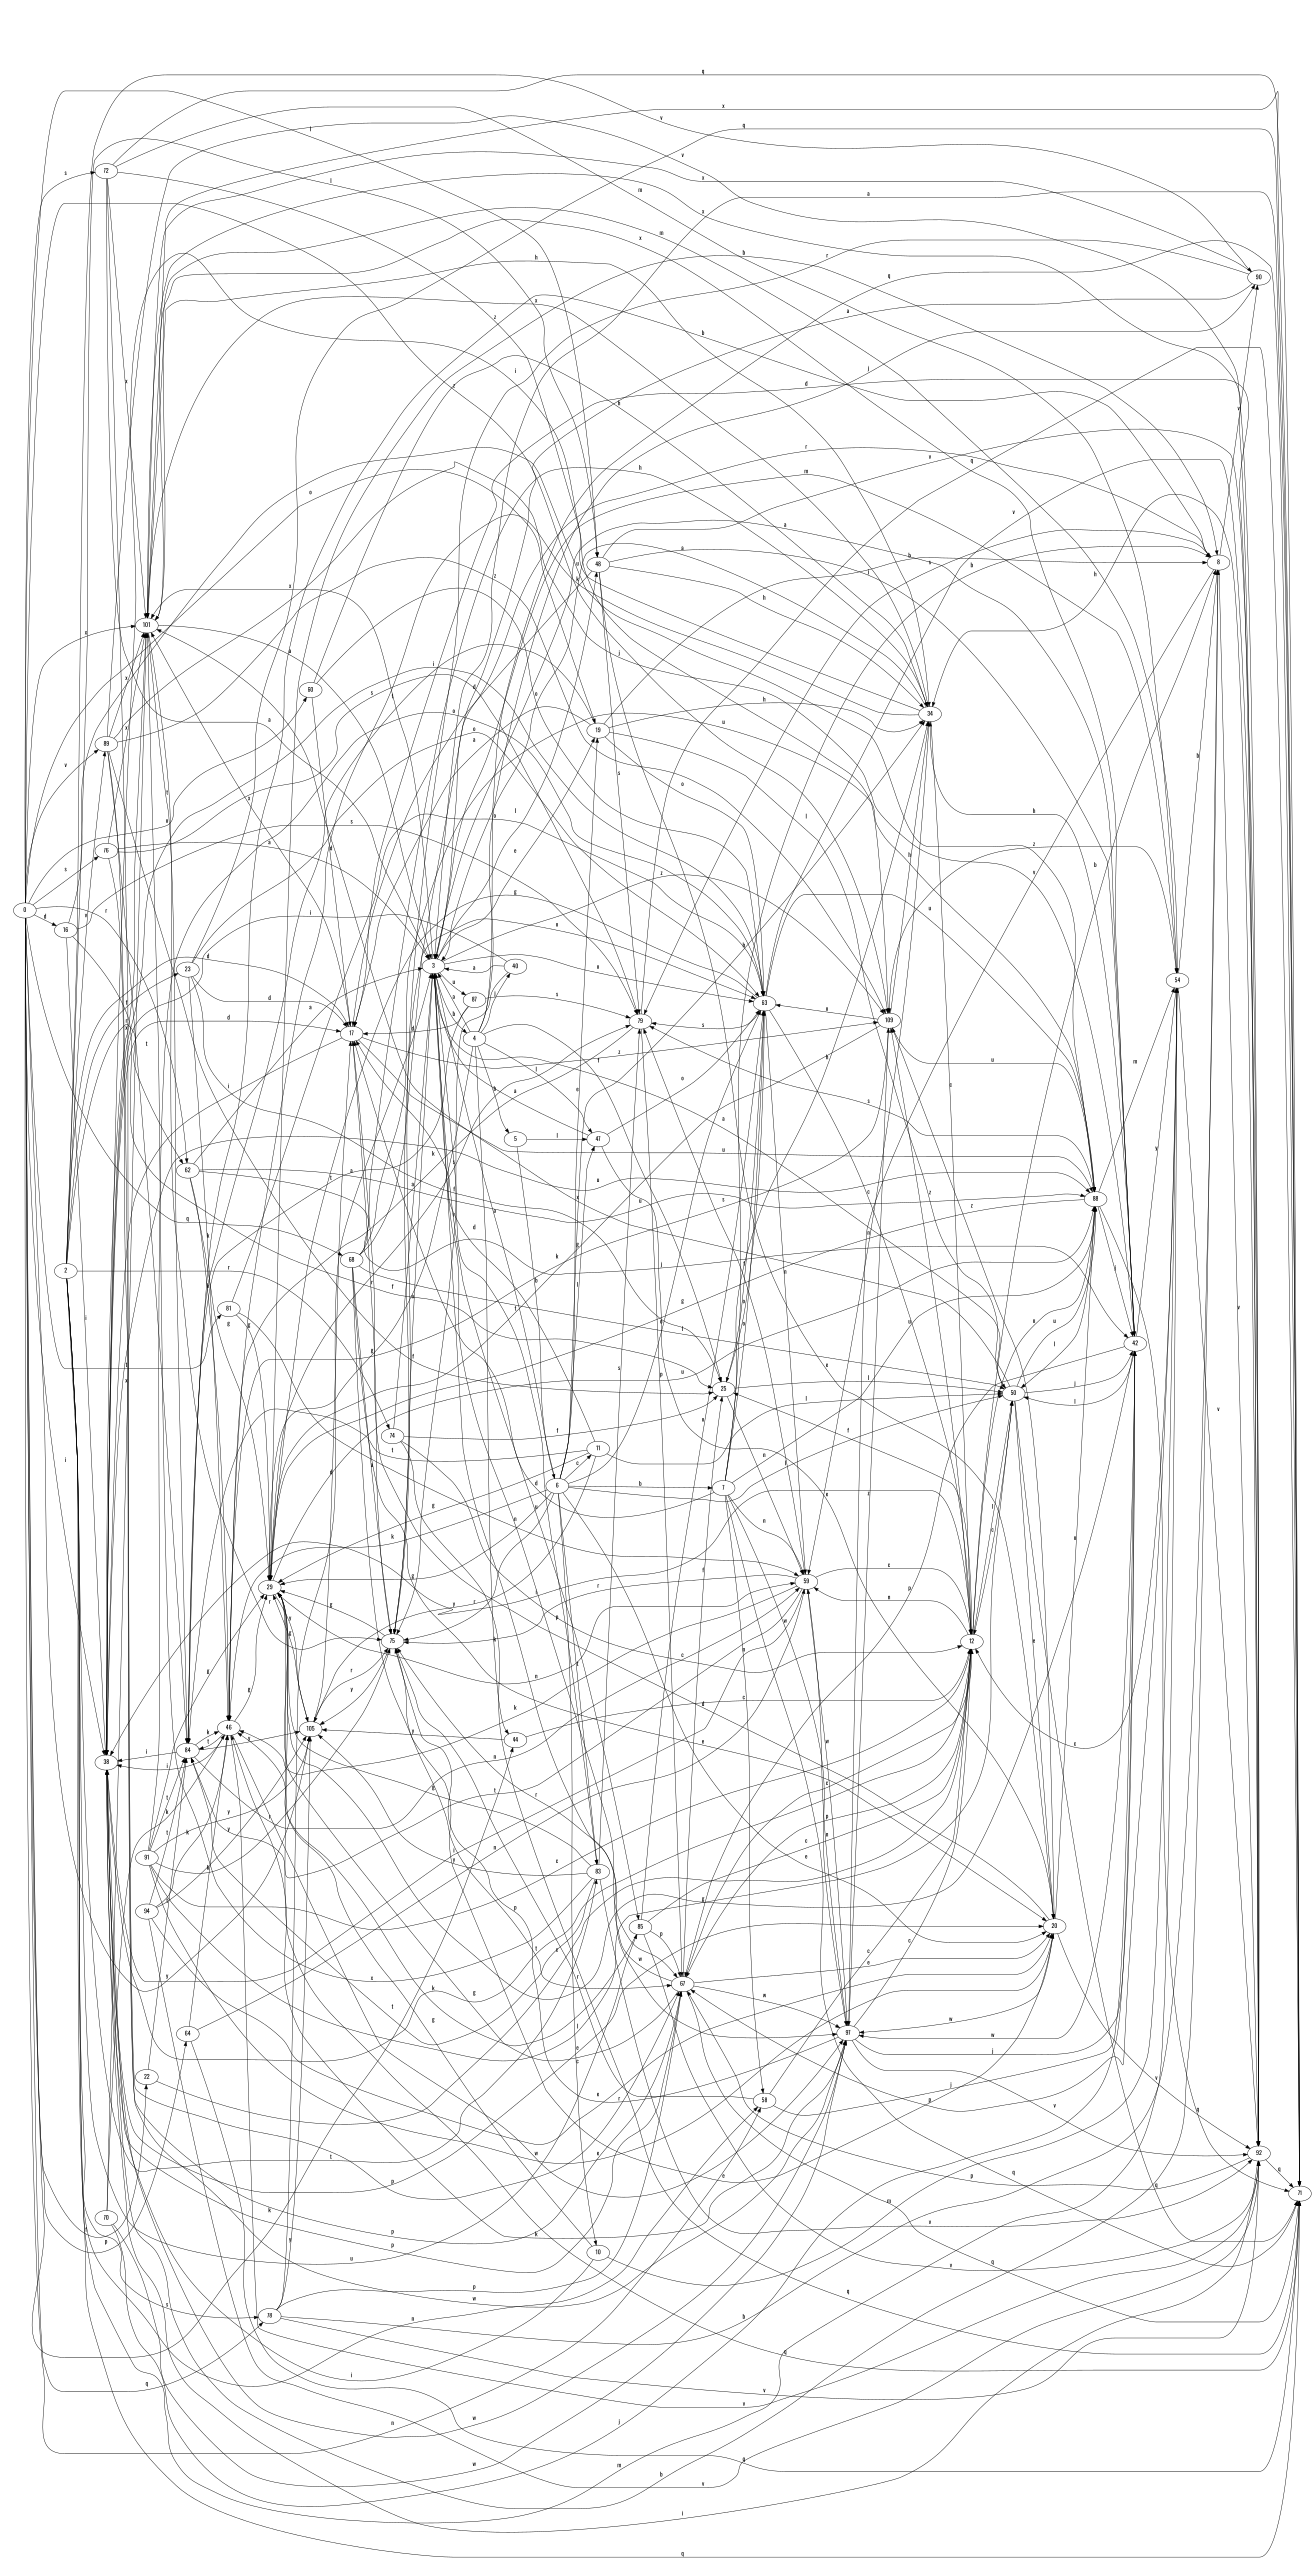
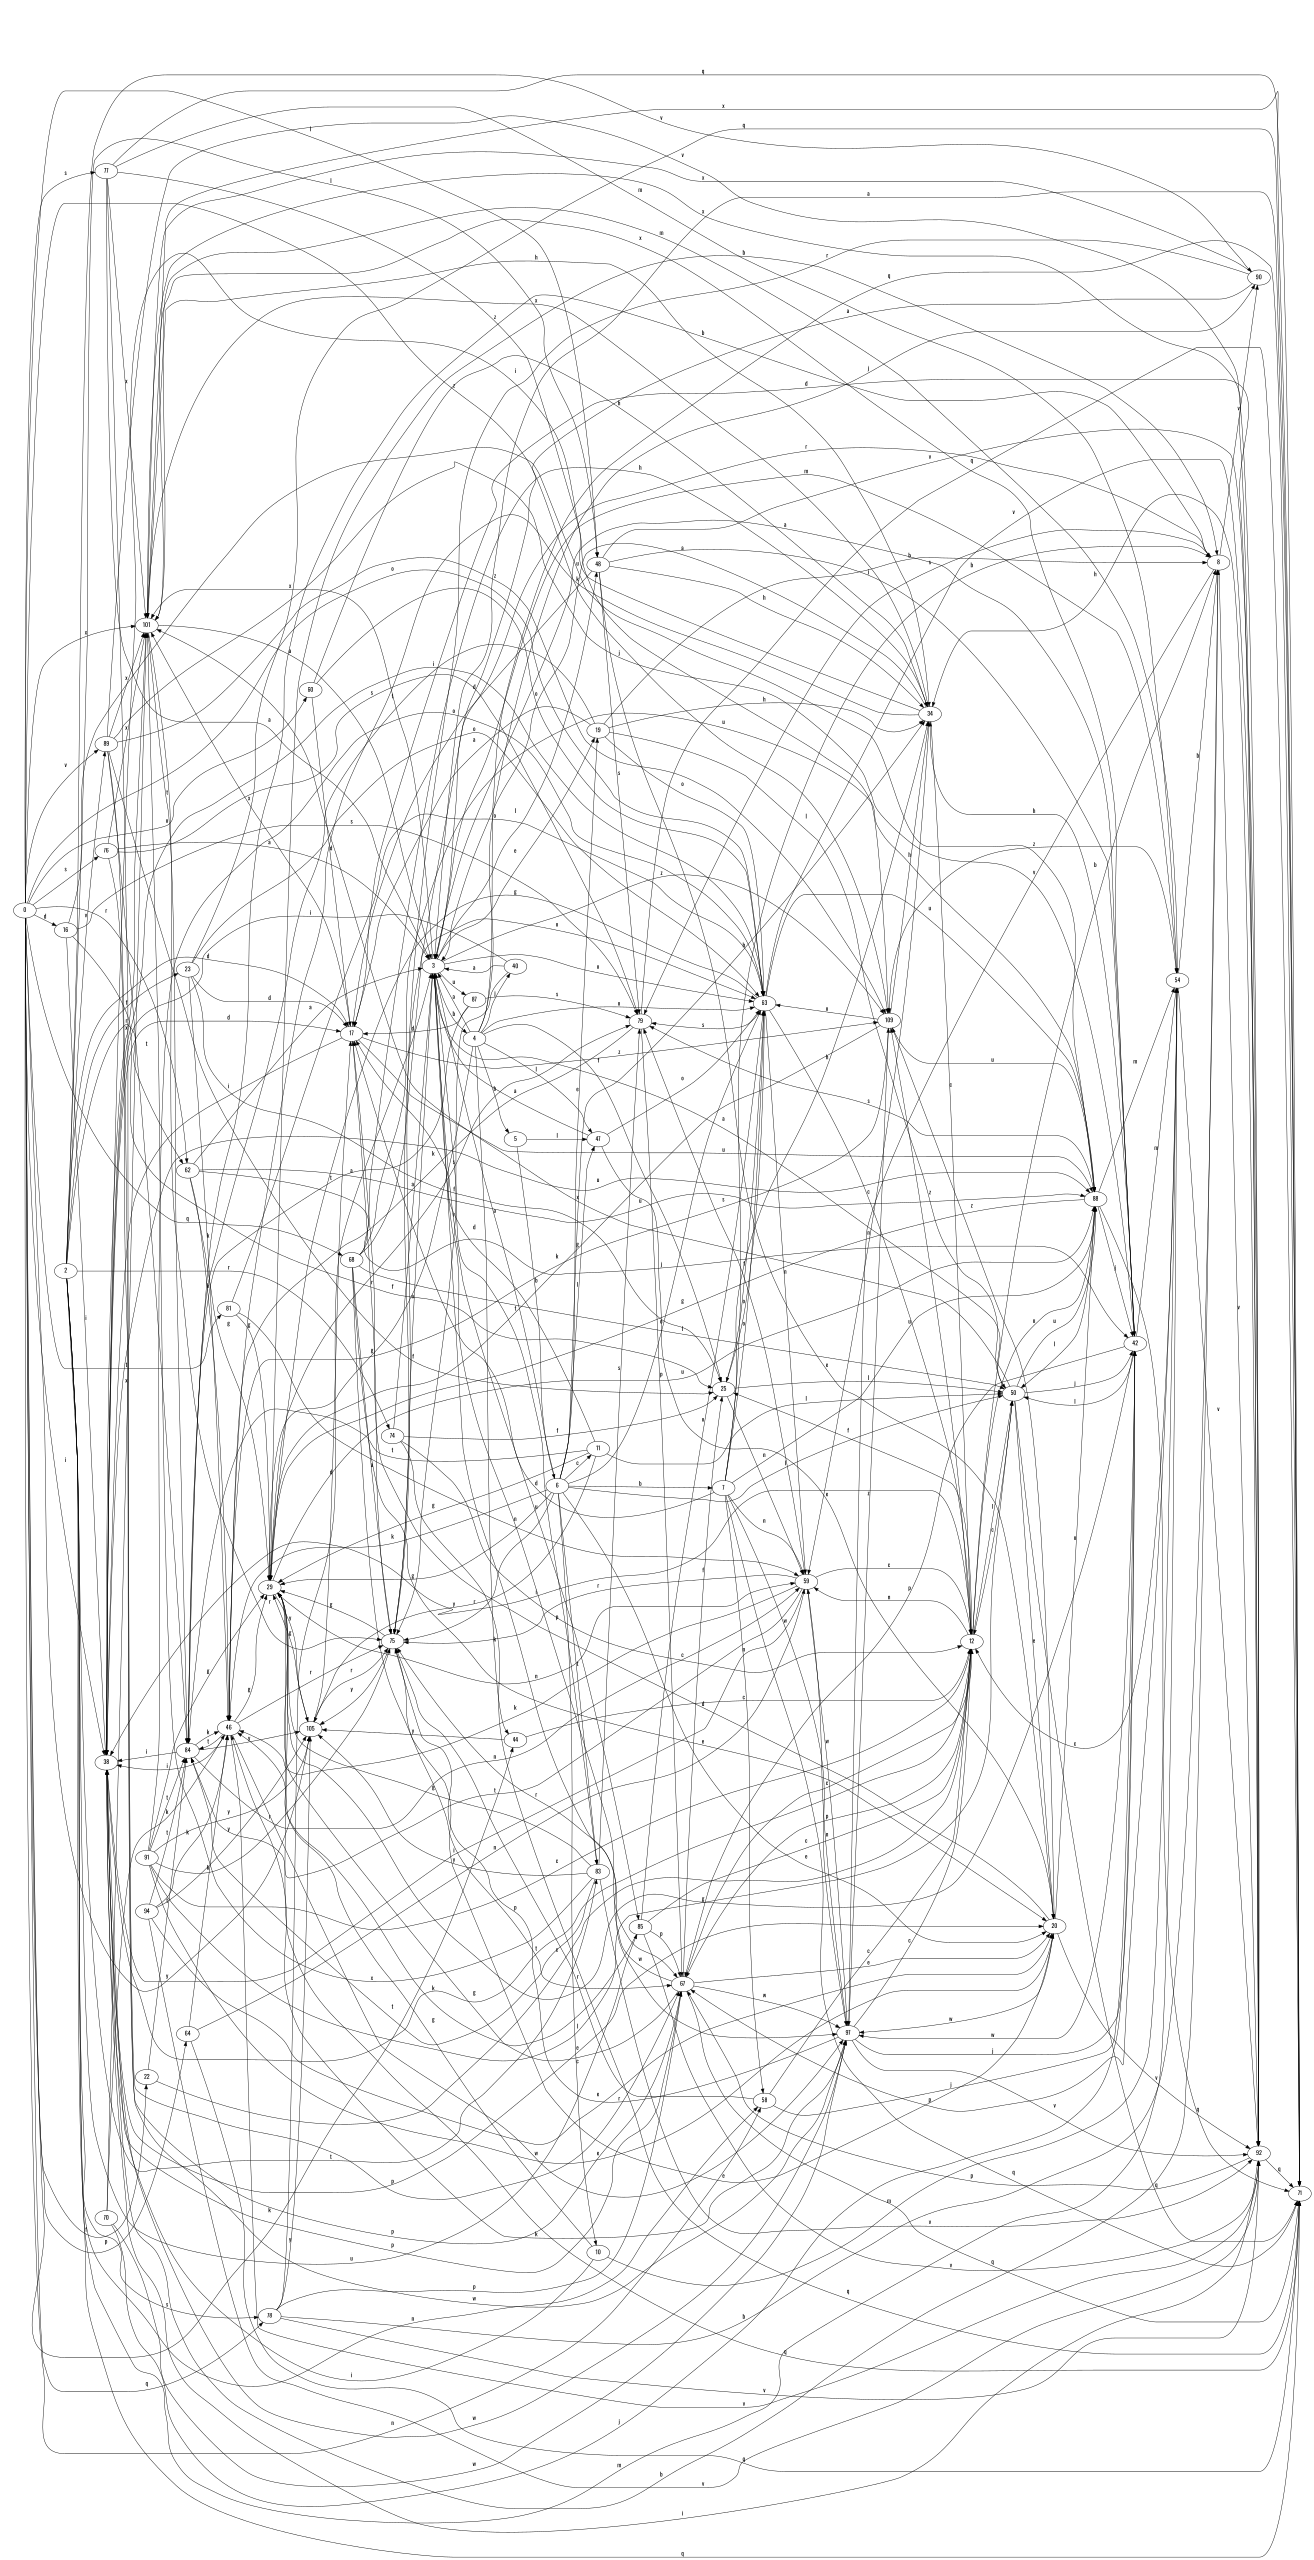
(106, 171) -> (106, 171)
(283, 521) -> (456, 575)
none -> (614, 1007)
(1156, 1148) -> (1156, 1148)
none -> (307, 1683)
